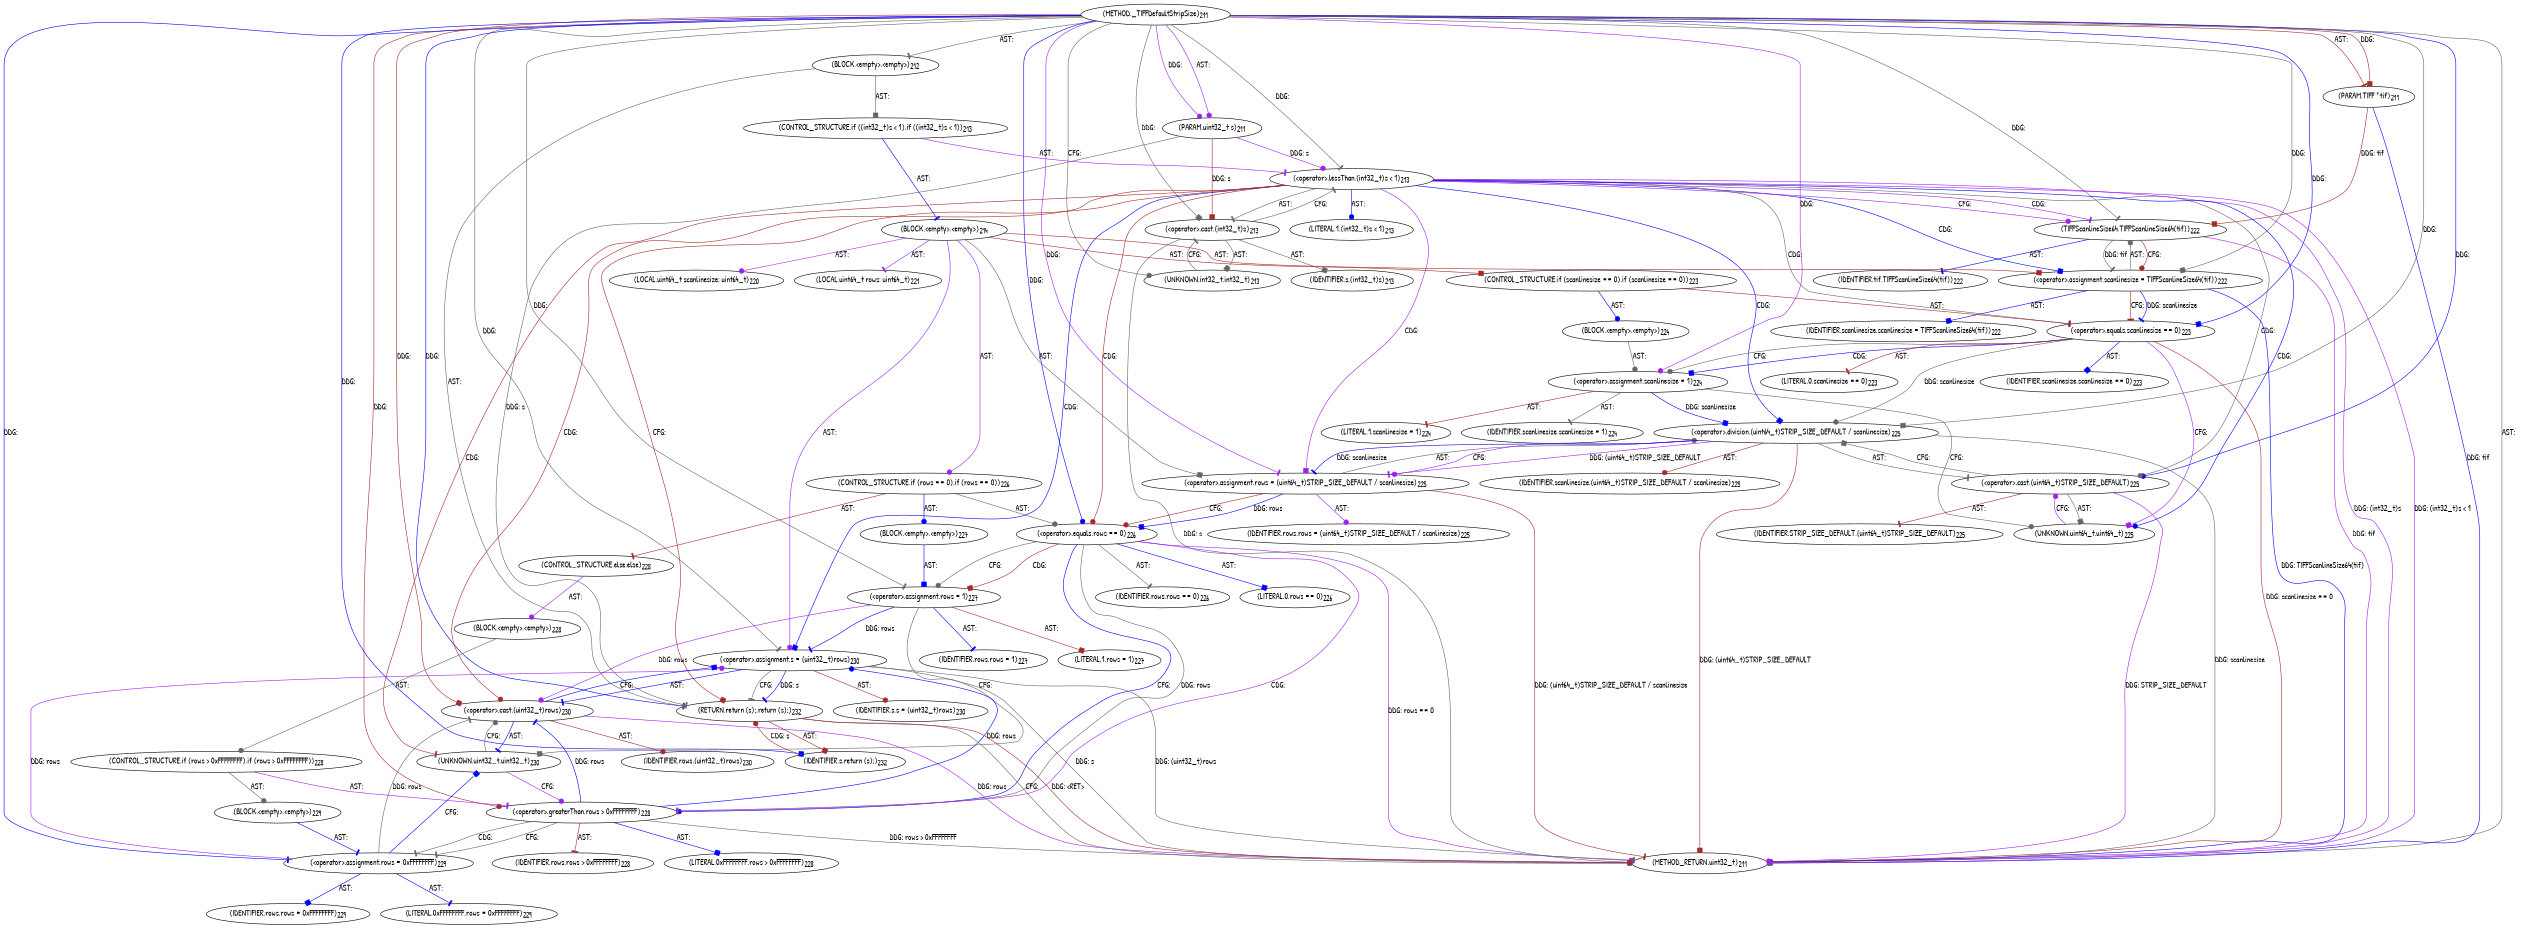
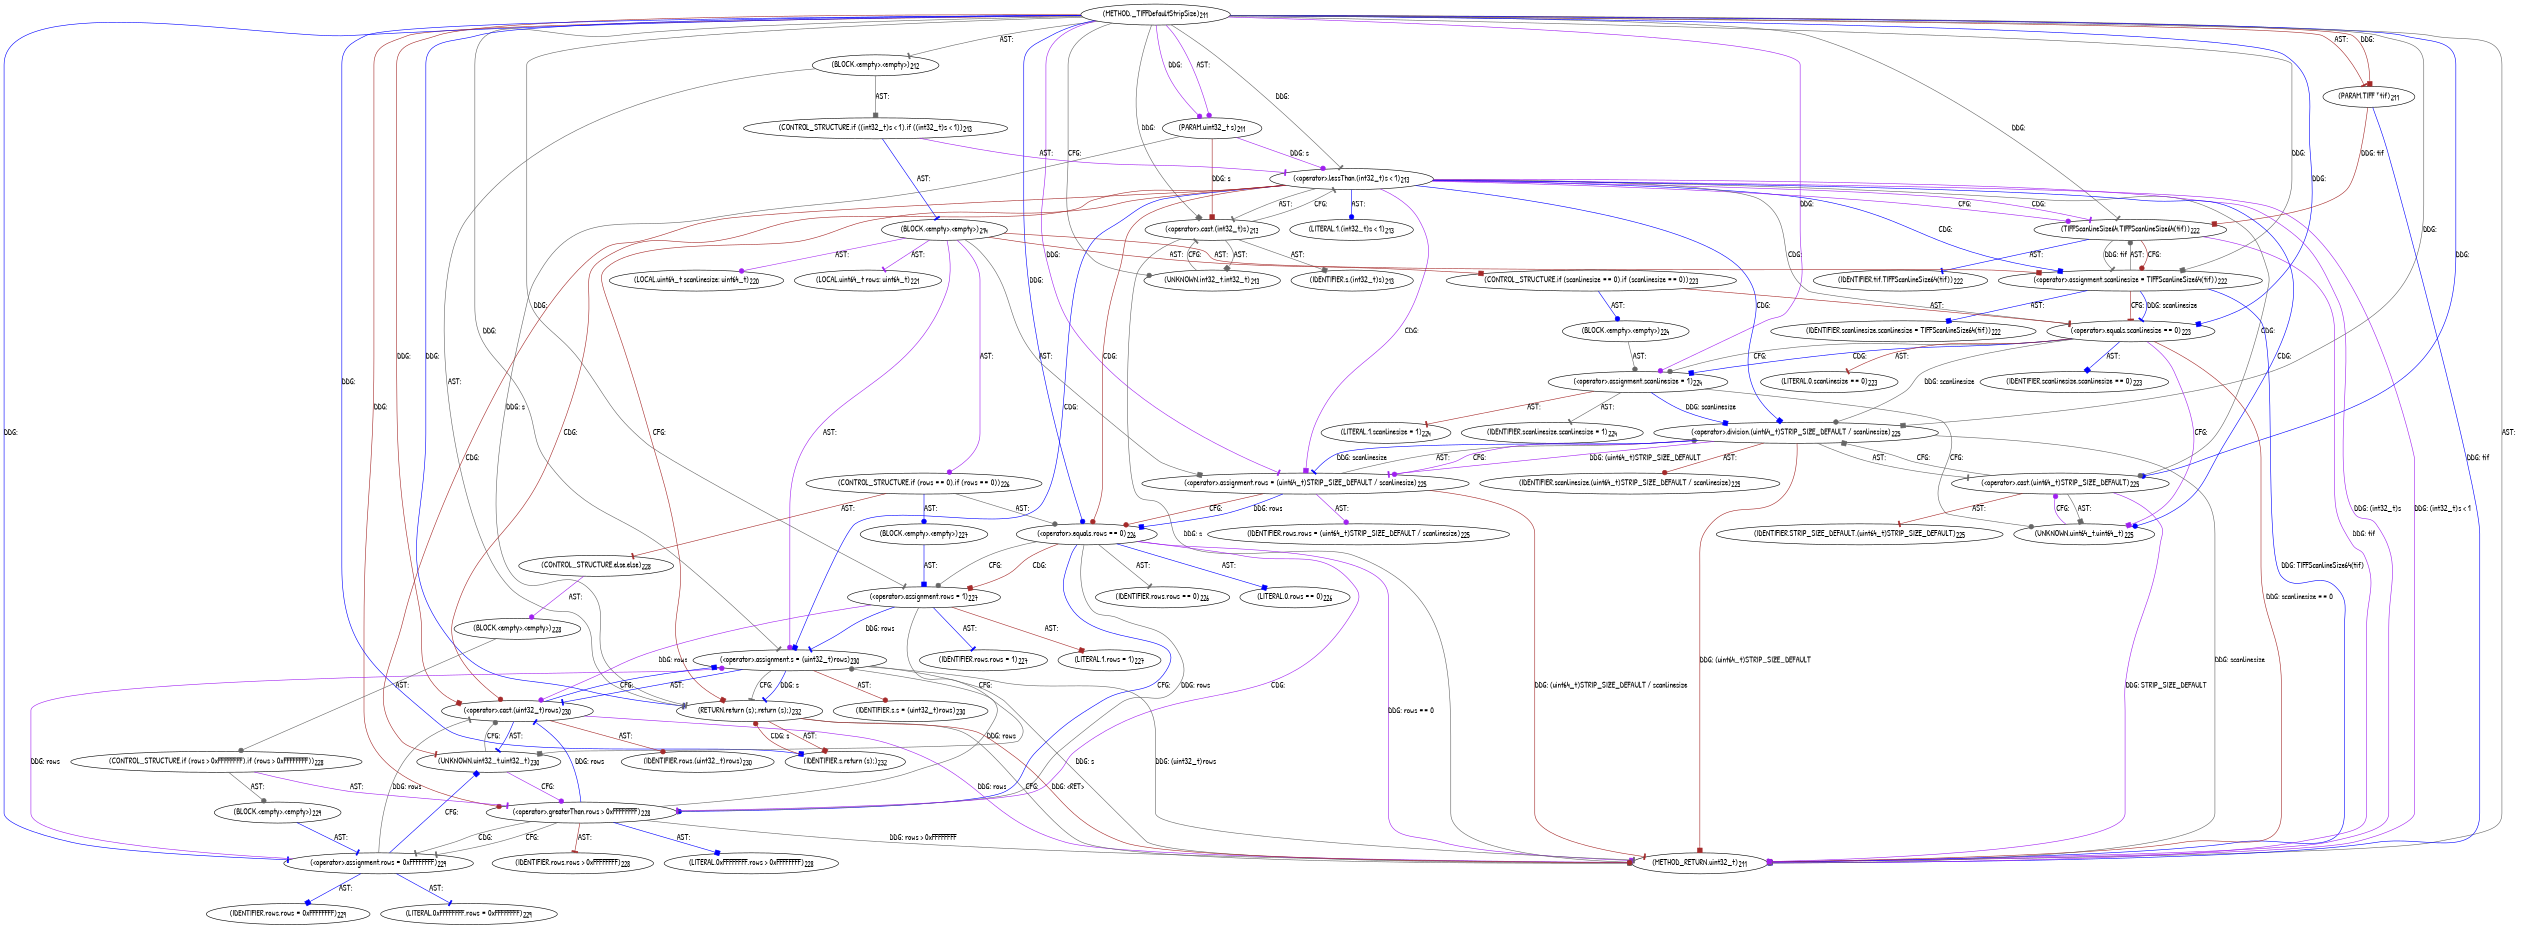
(917, 770) -> (917, 770)
